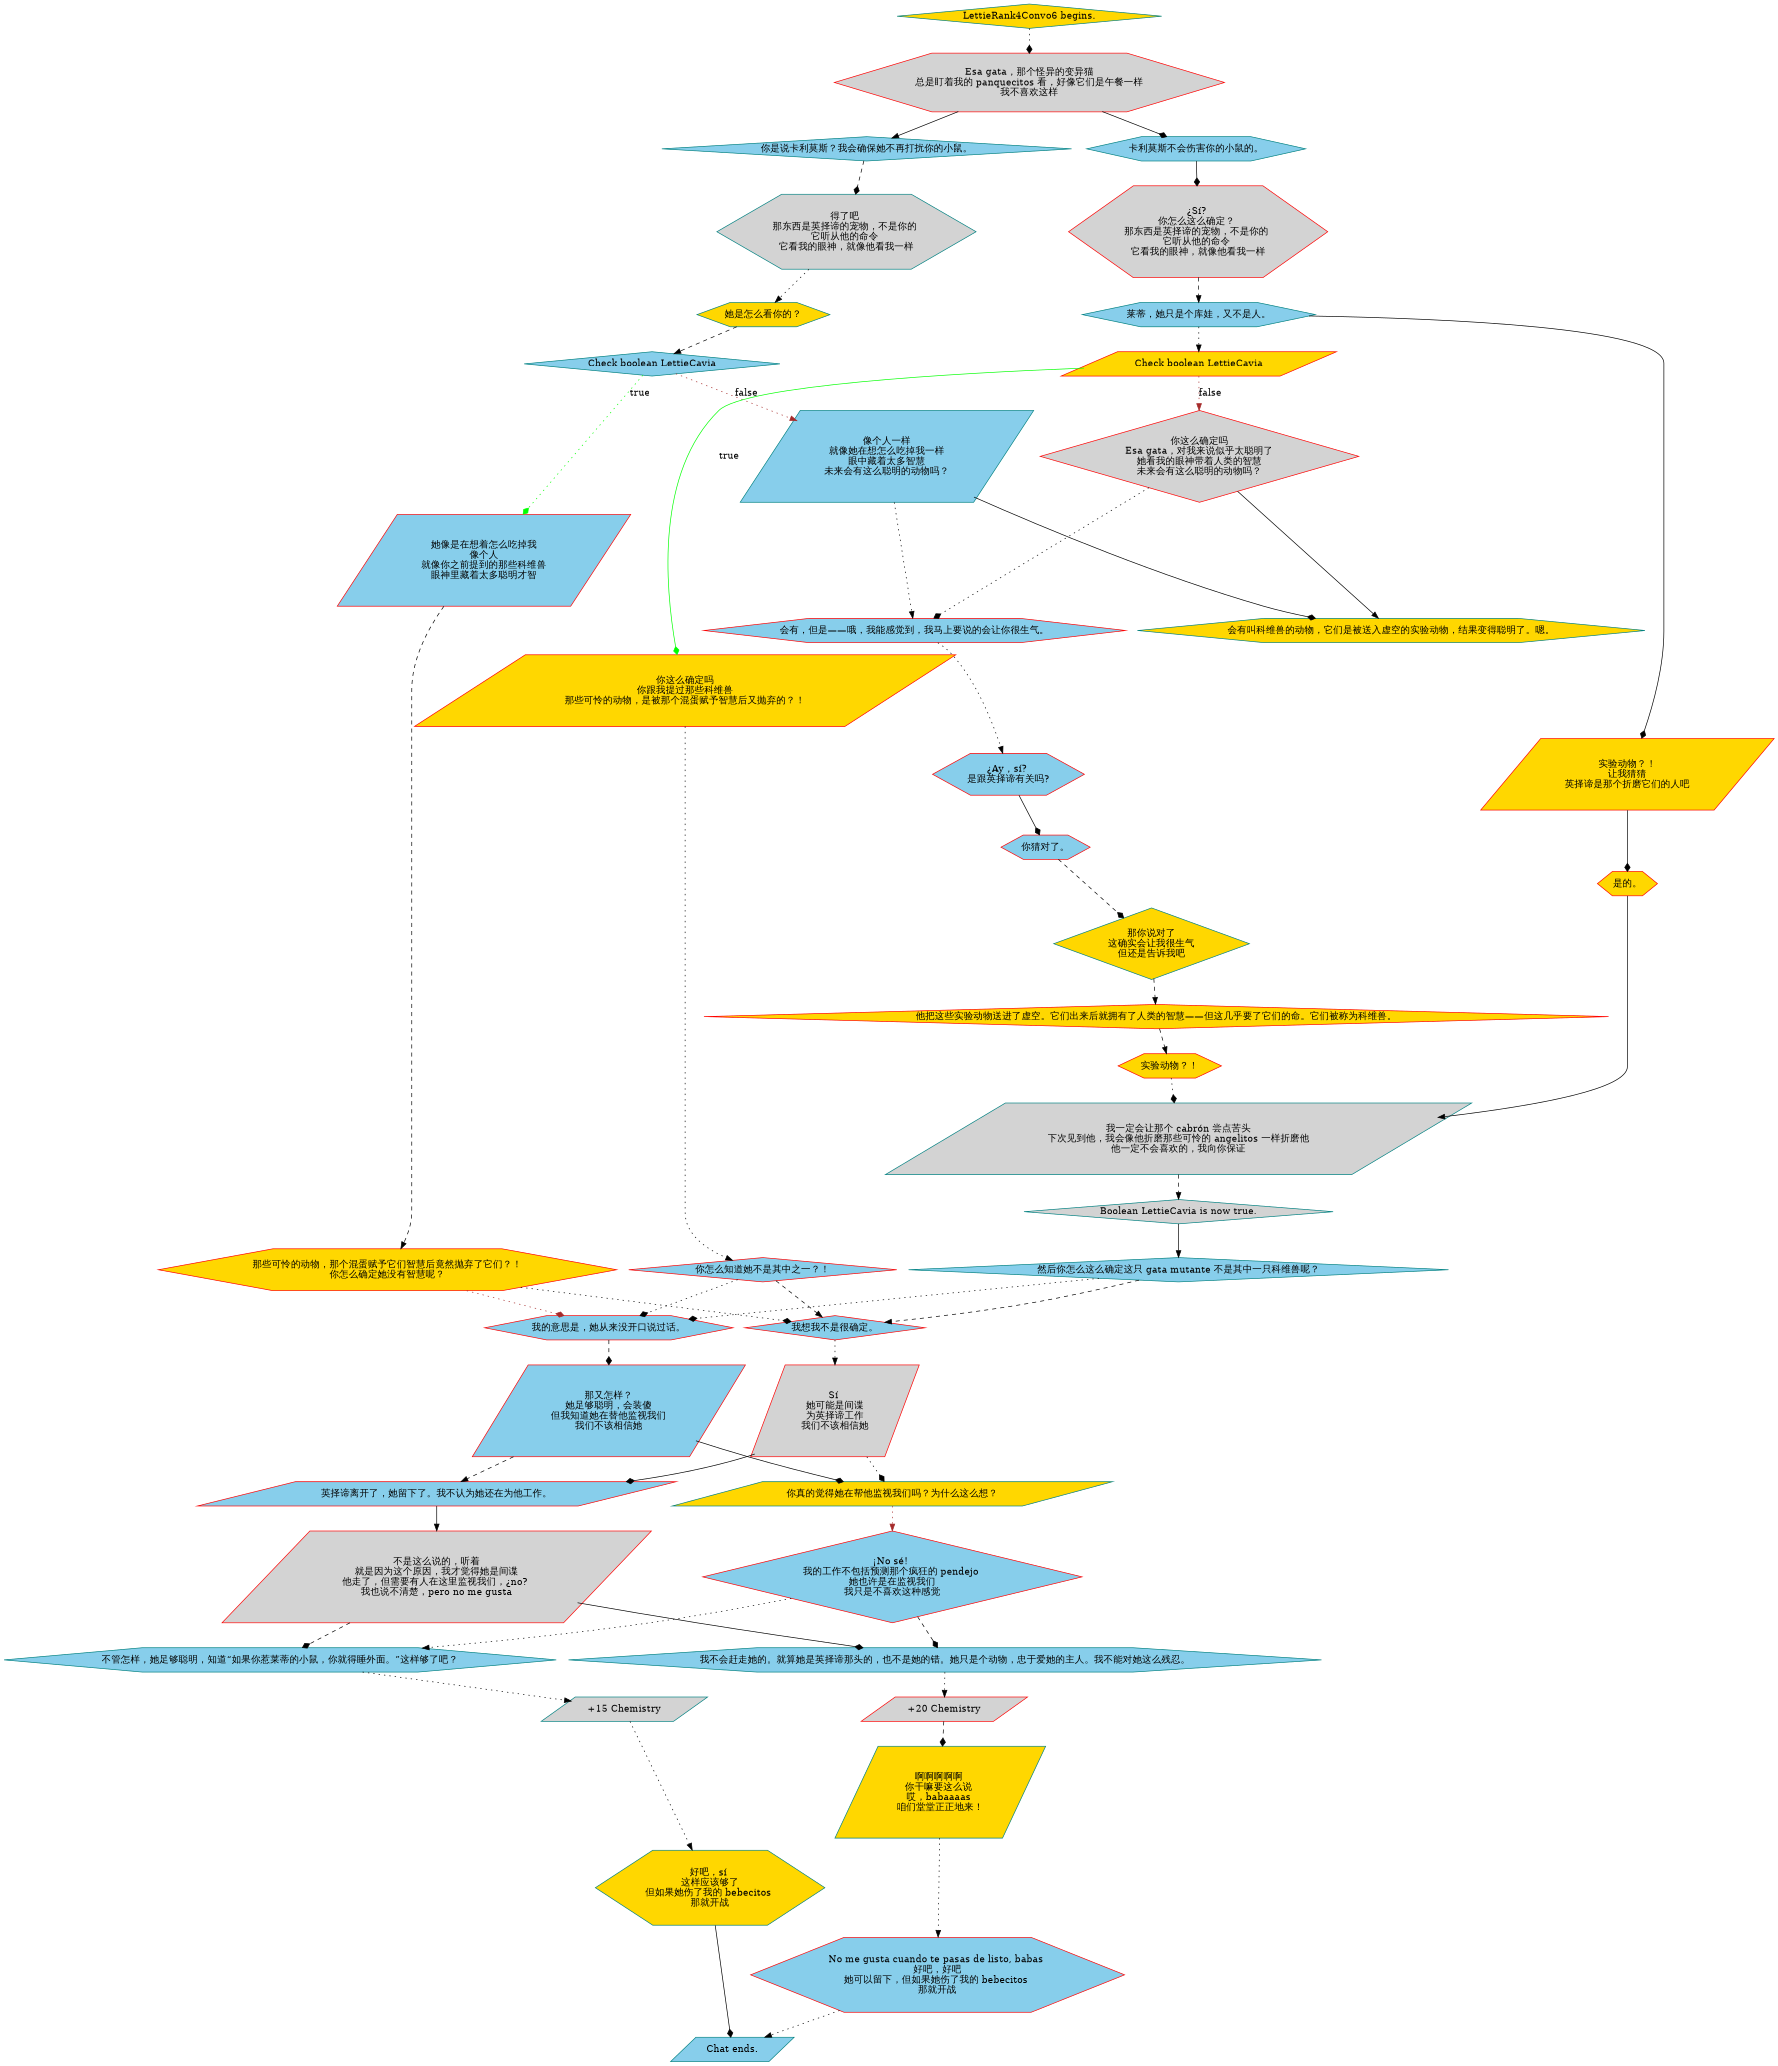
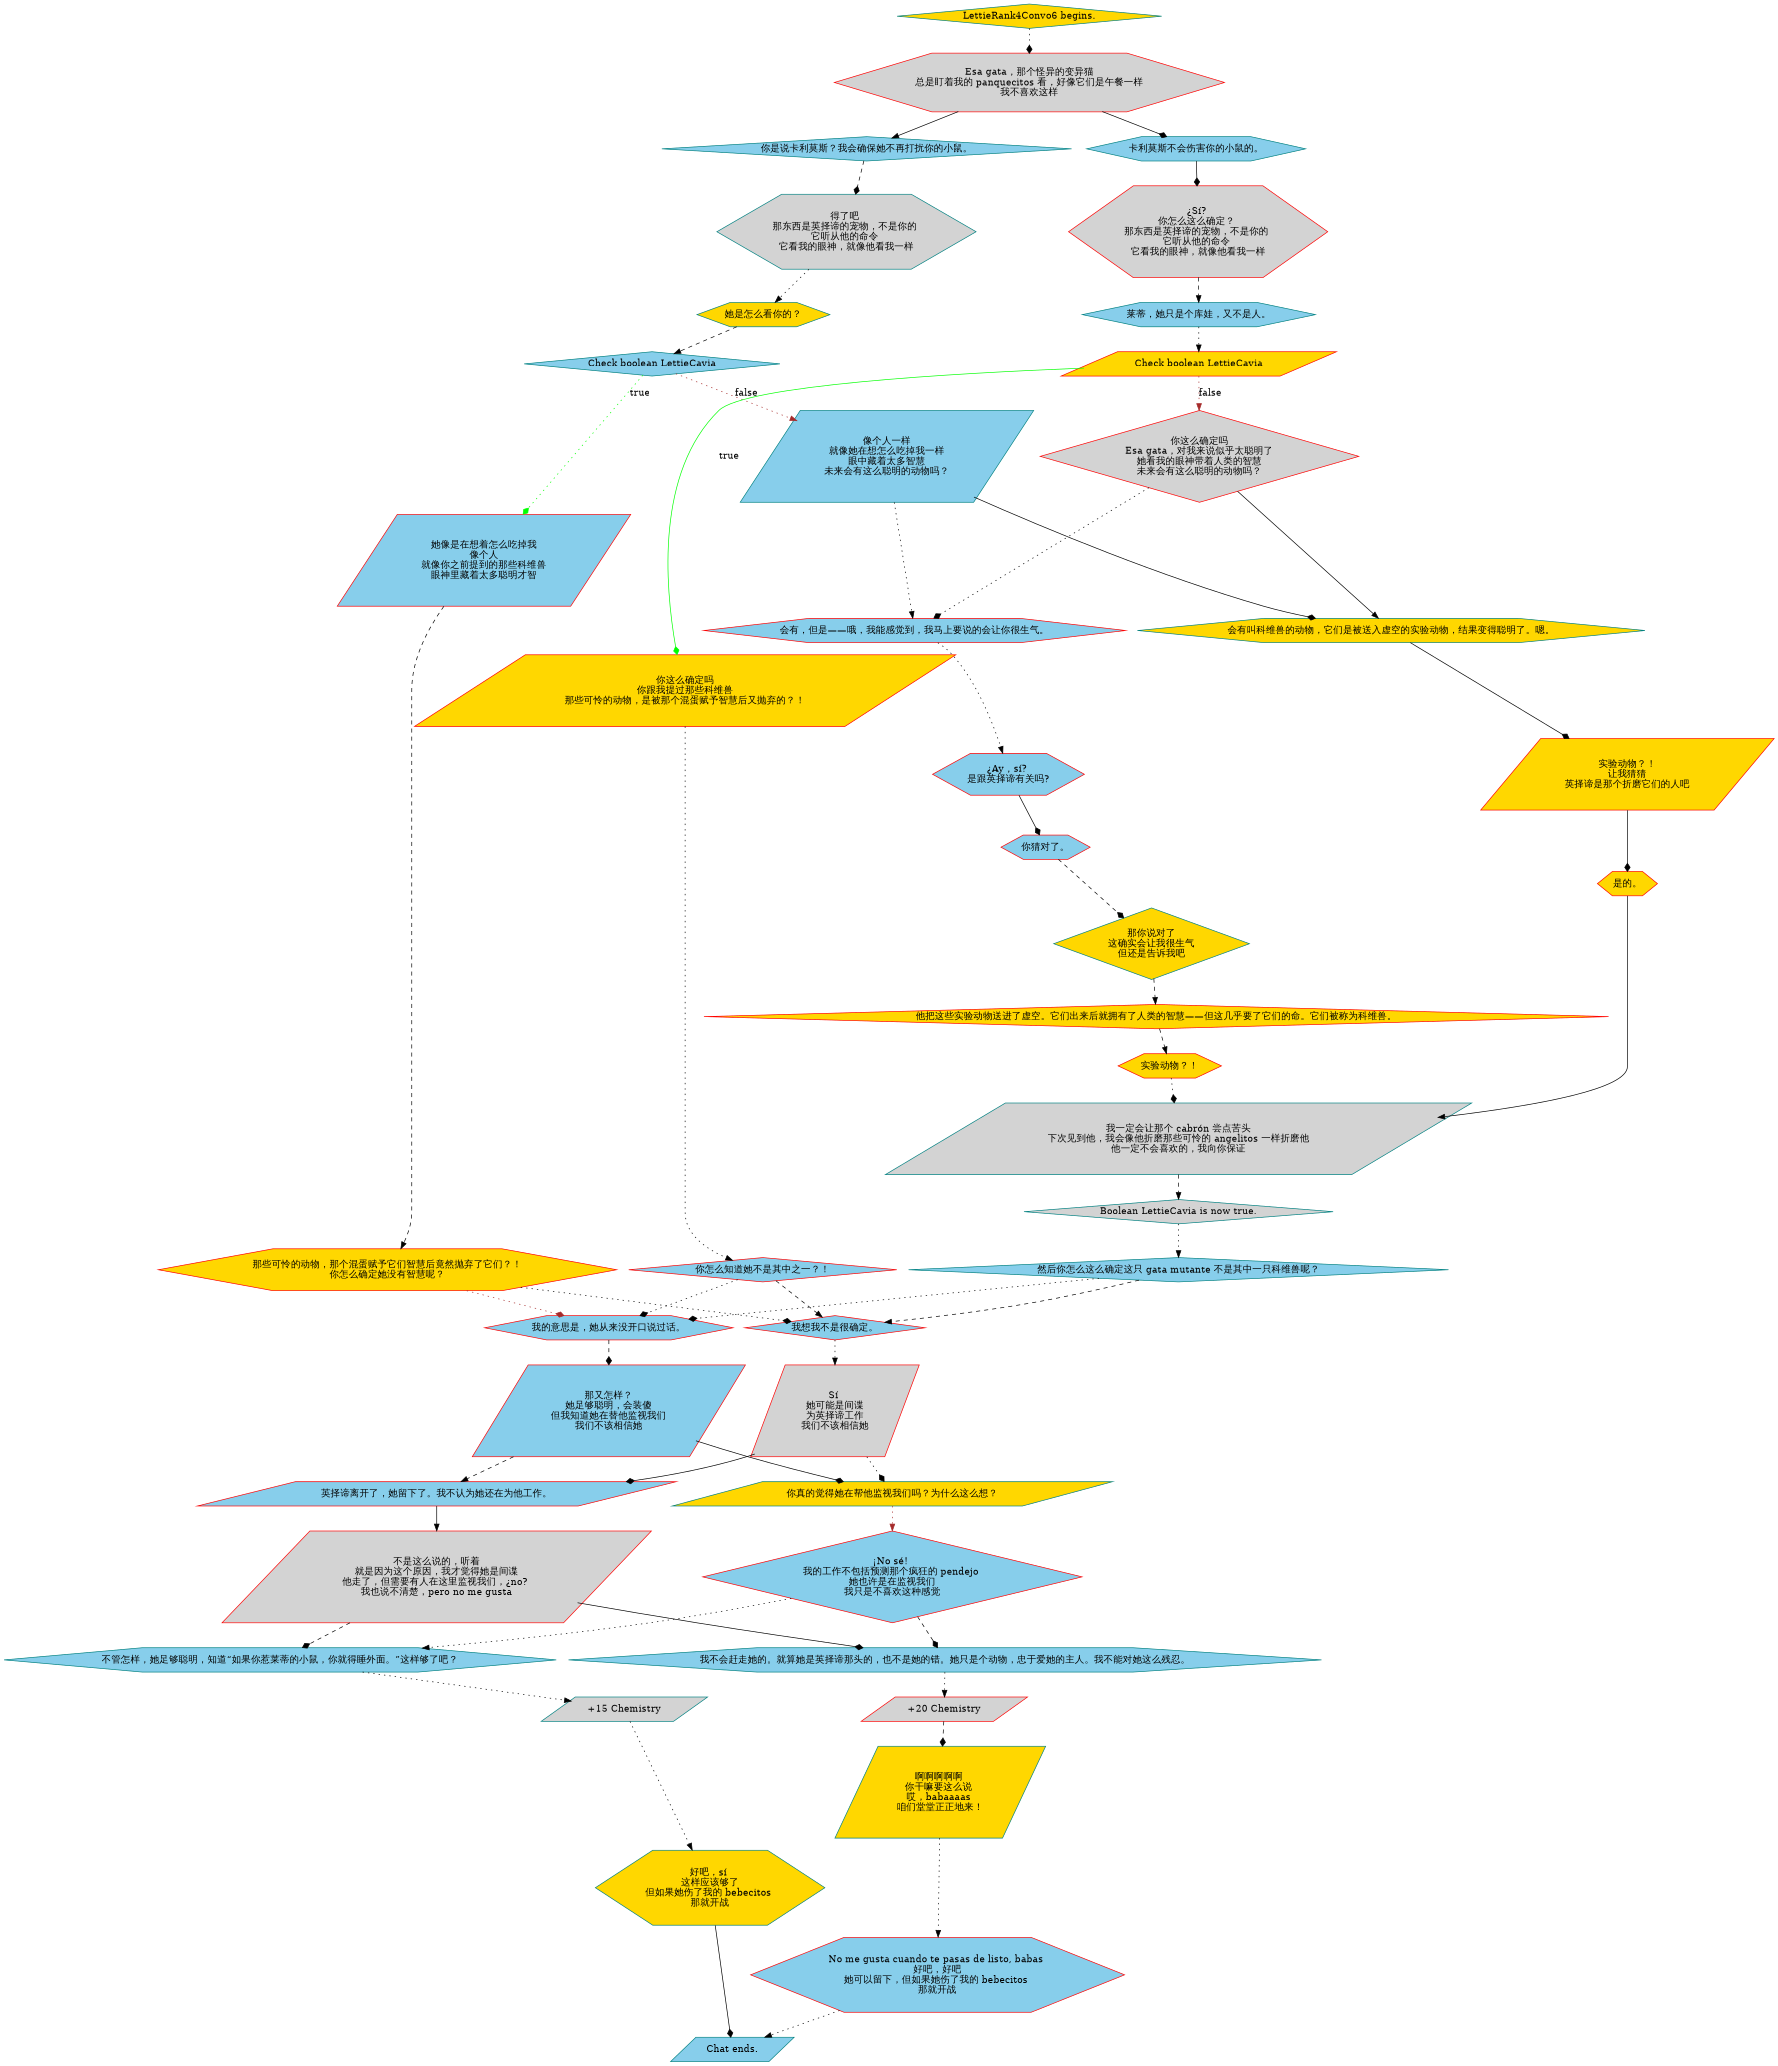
(1664, 366) -> (1486, 688)
(1179, 1237) -> (1179, 1237)
